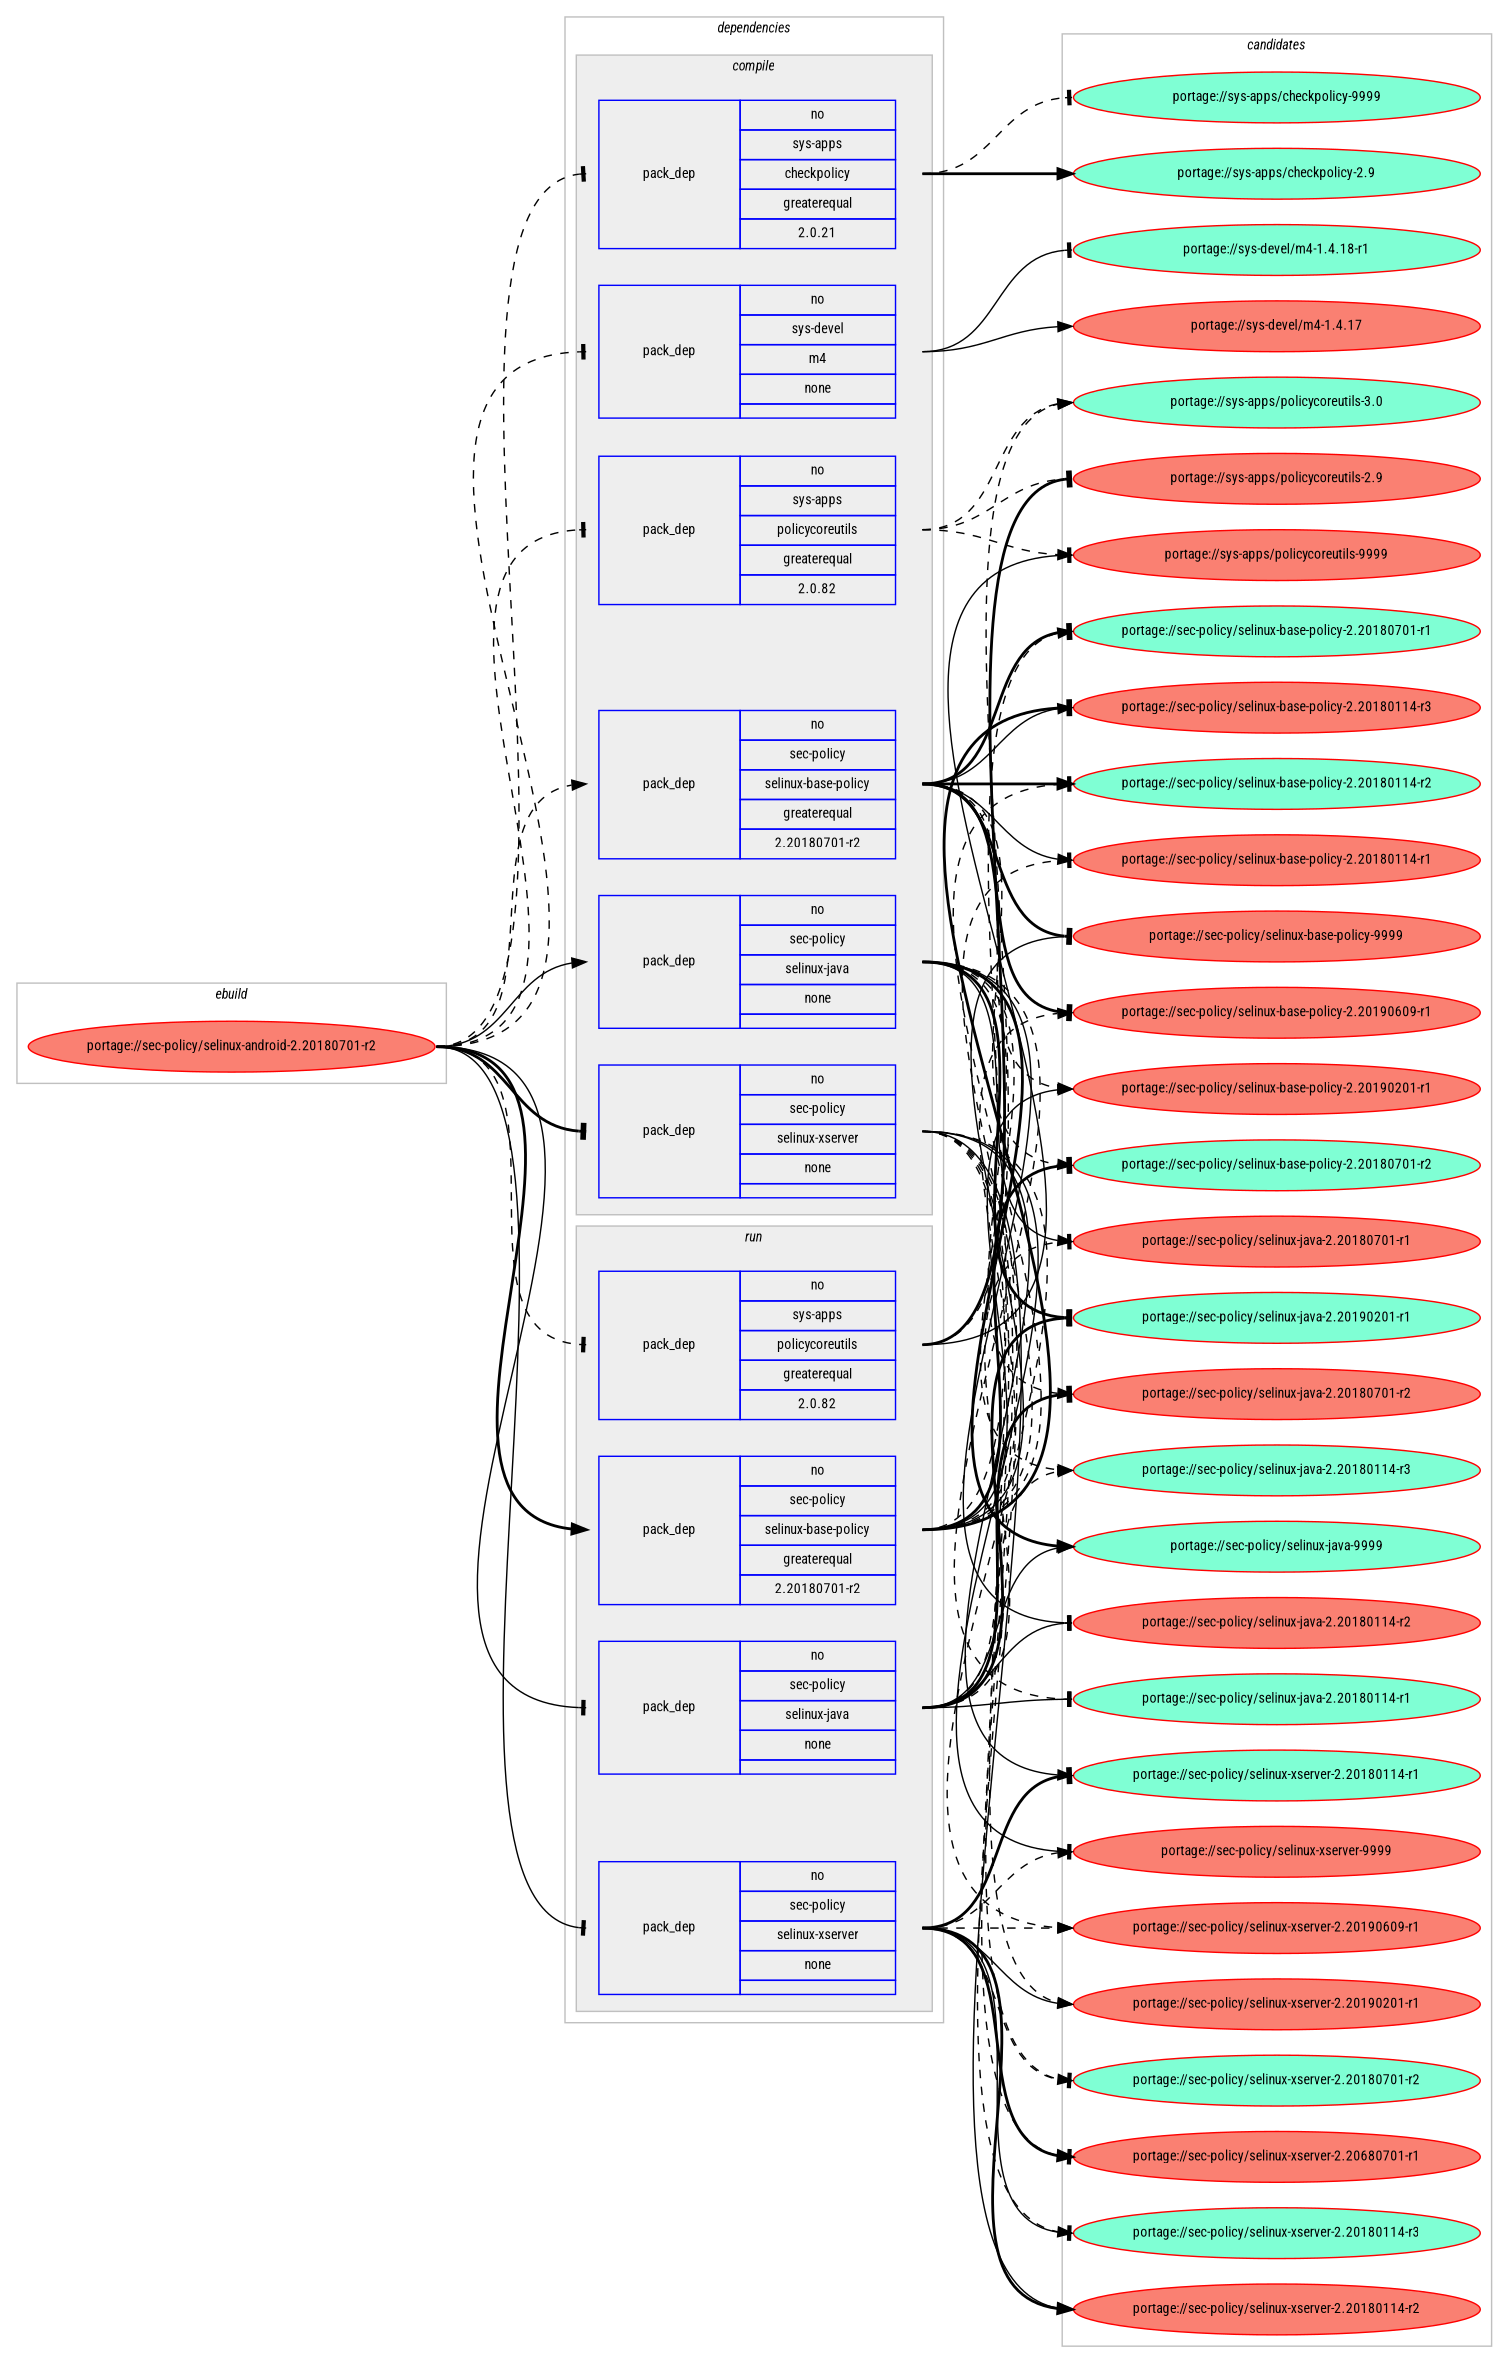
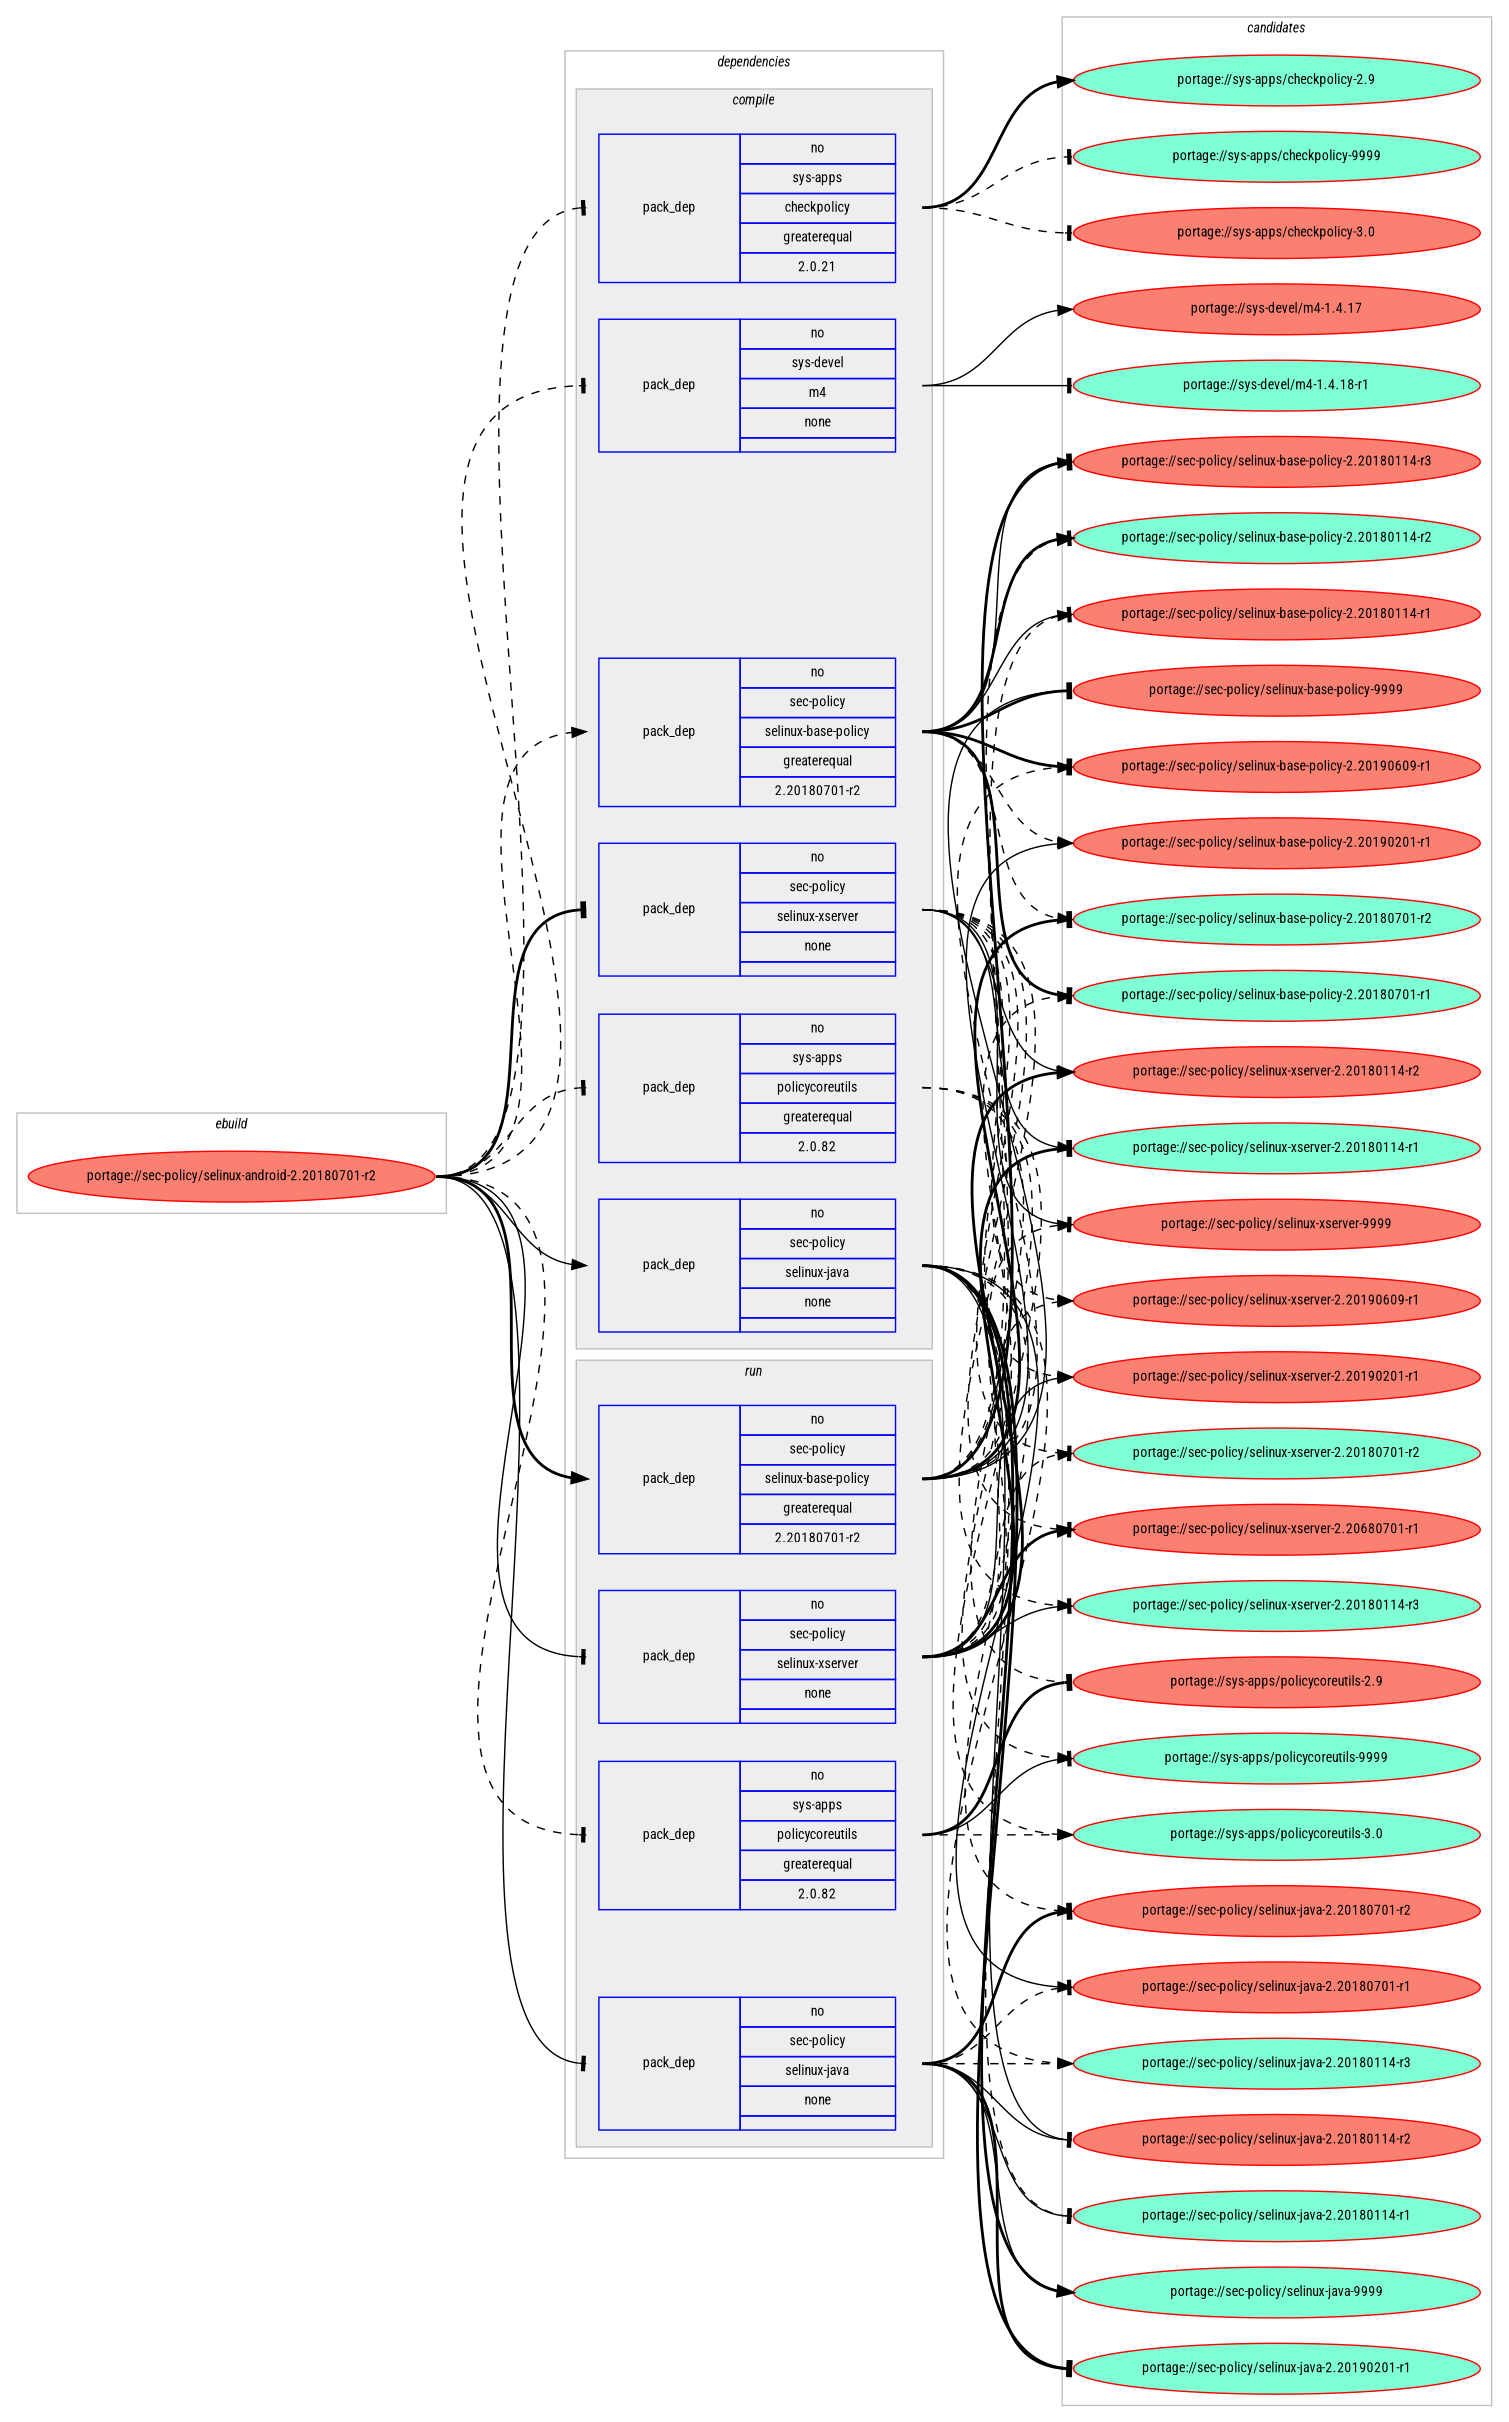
none -> (1277, 233)
(1277, 555) -> (1277, 1759)
